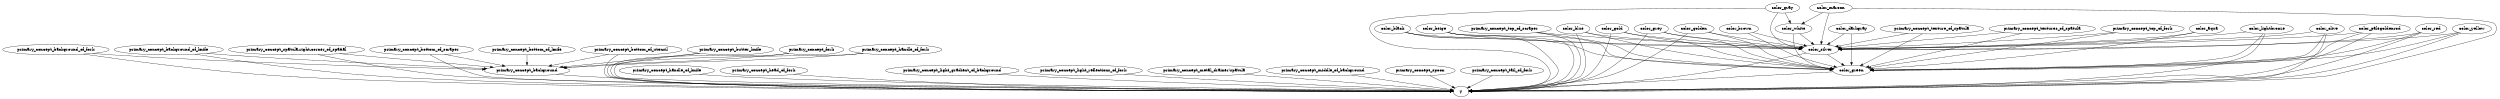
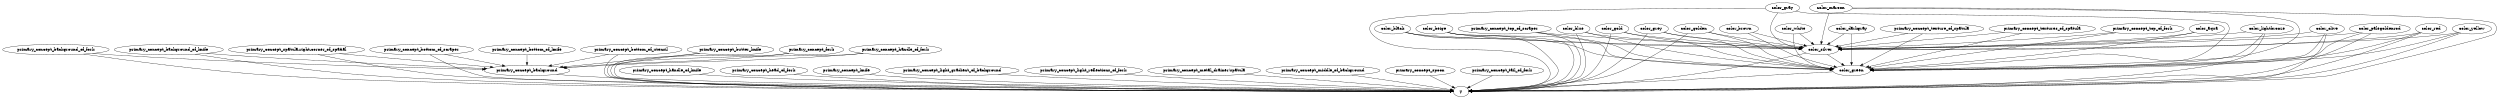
(1787, 17) -> (2199, 20)
(1813, 18) -> (2295, 23)
none -> (847, 71)
